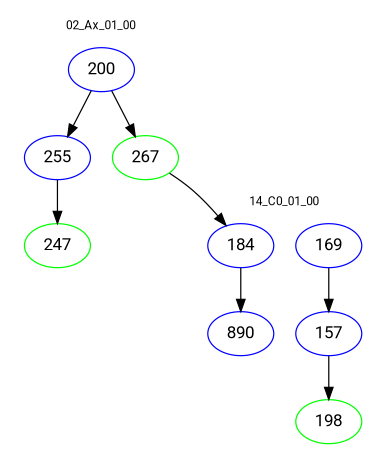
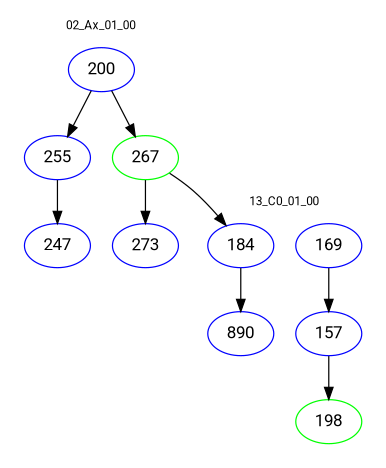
(285, 202) -> (285, 202)
(57, 246) -> (57, 246)
none -> (145, 246)
